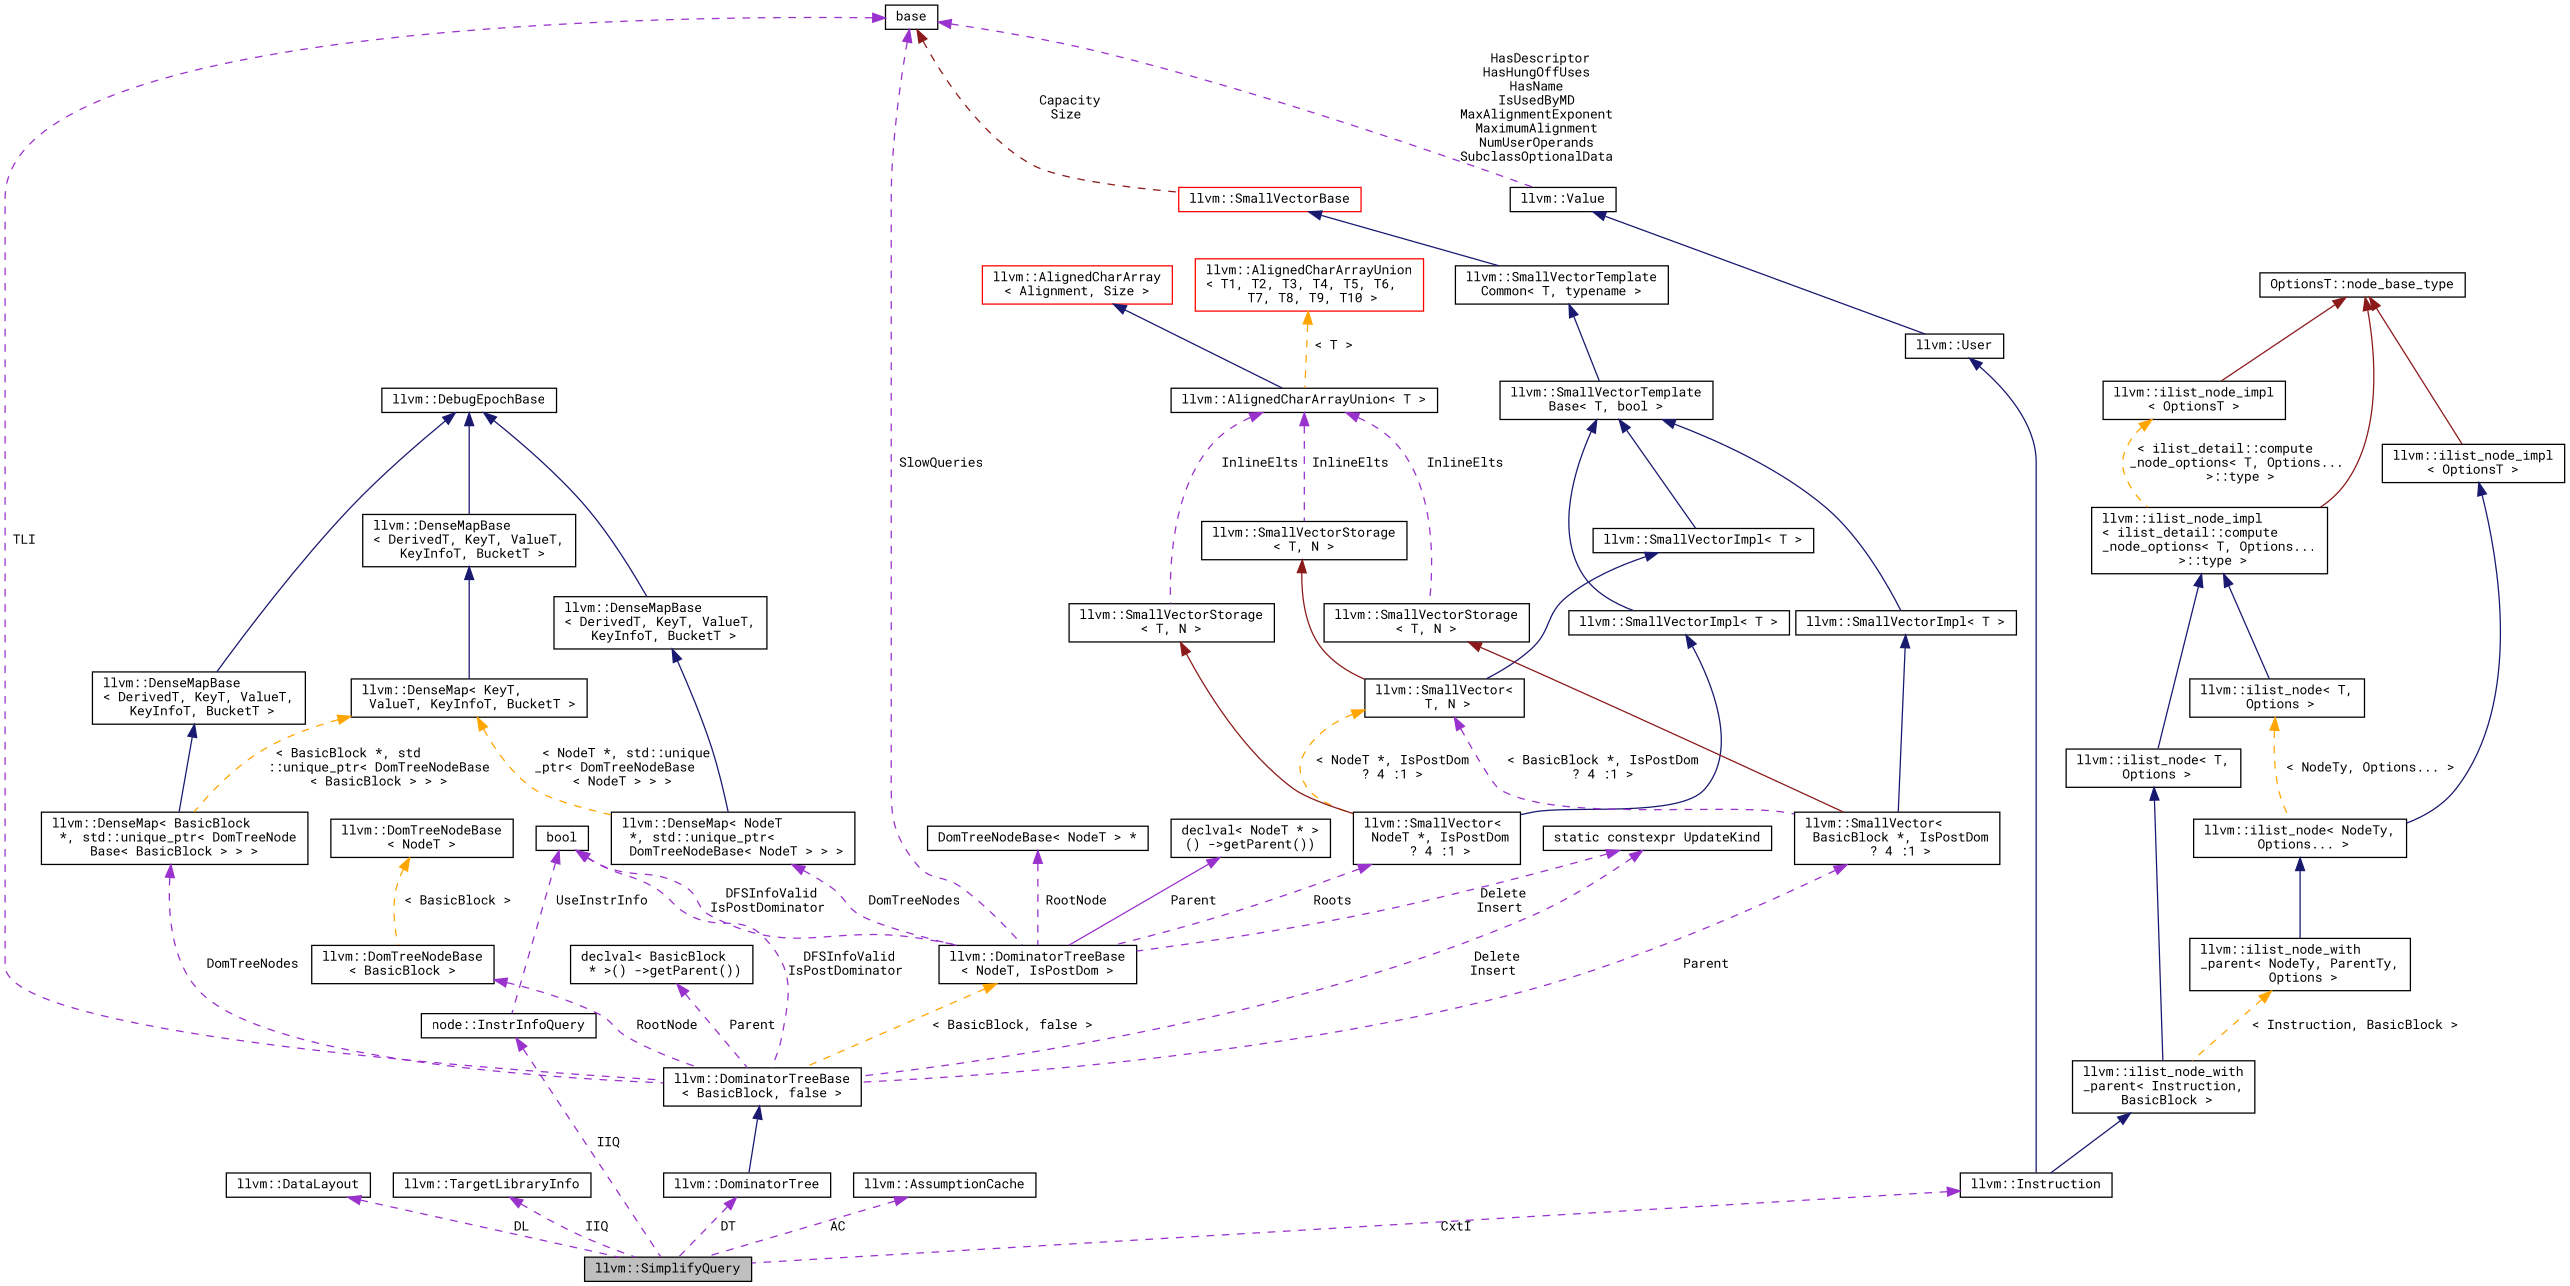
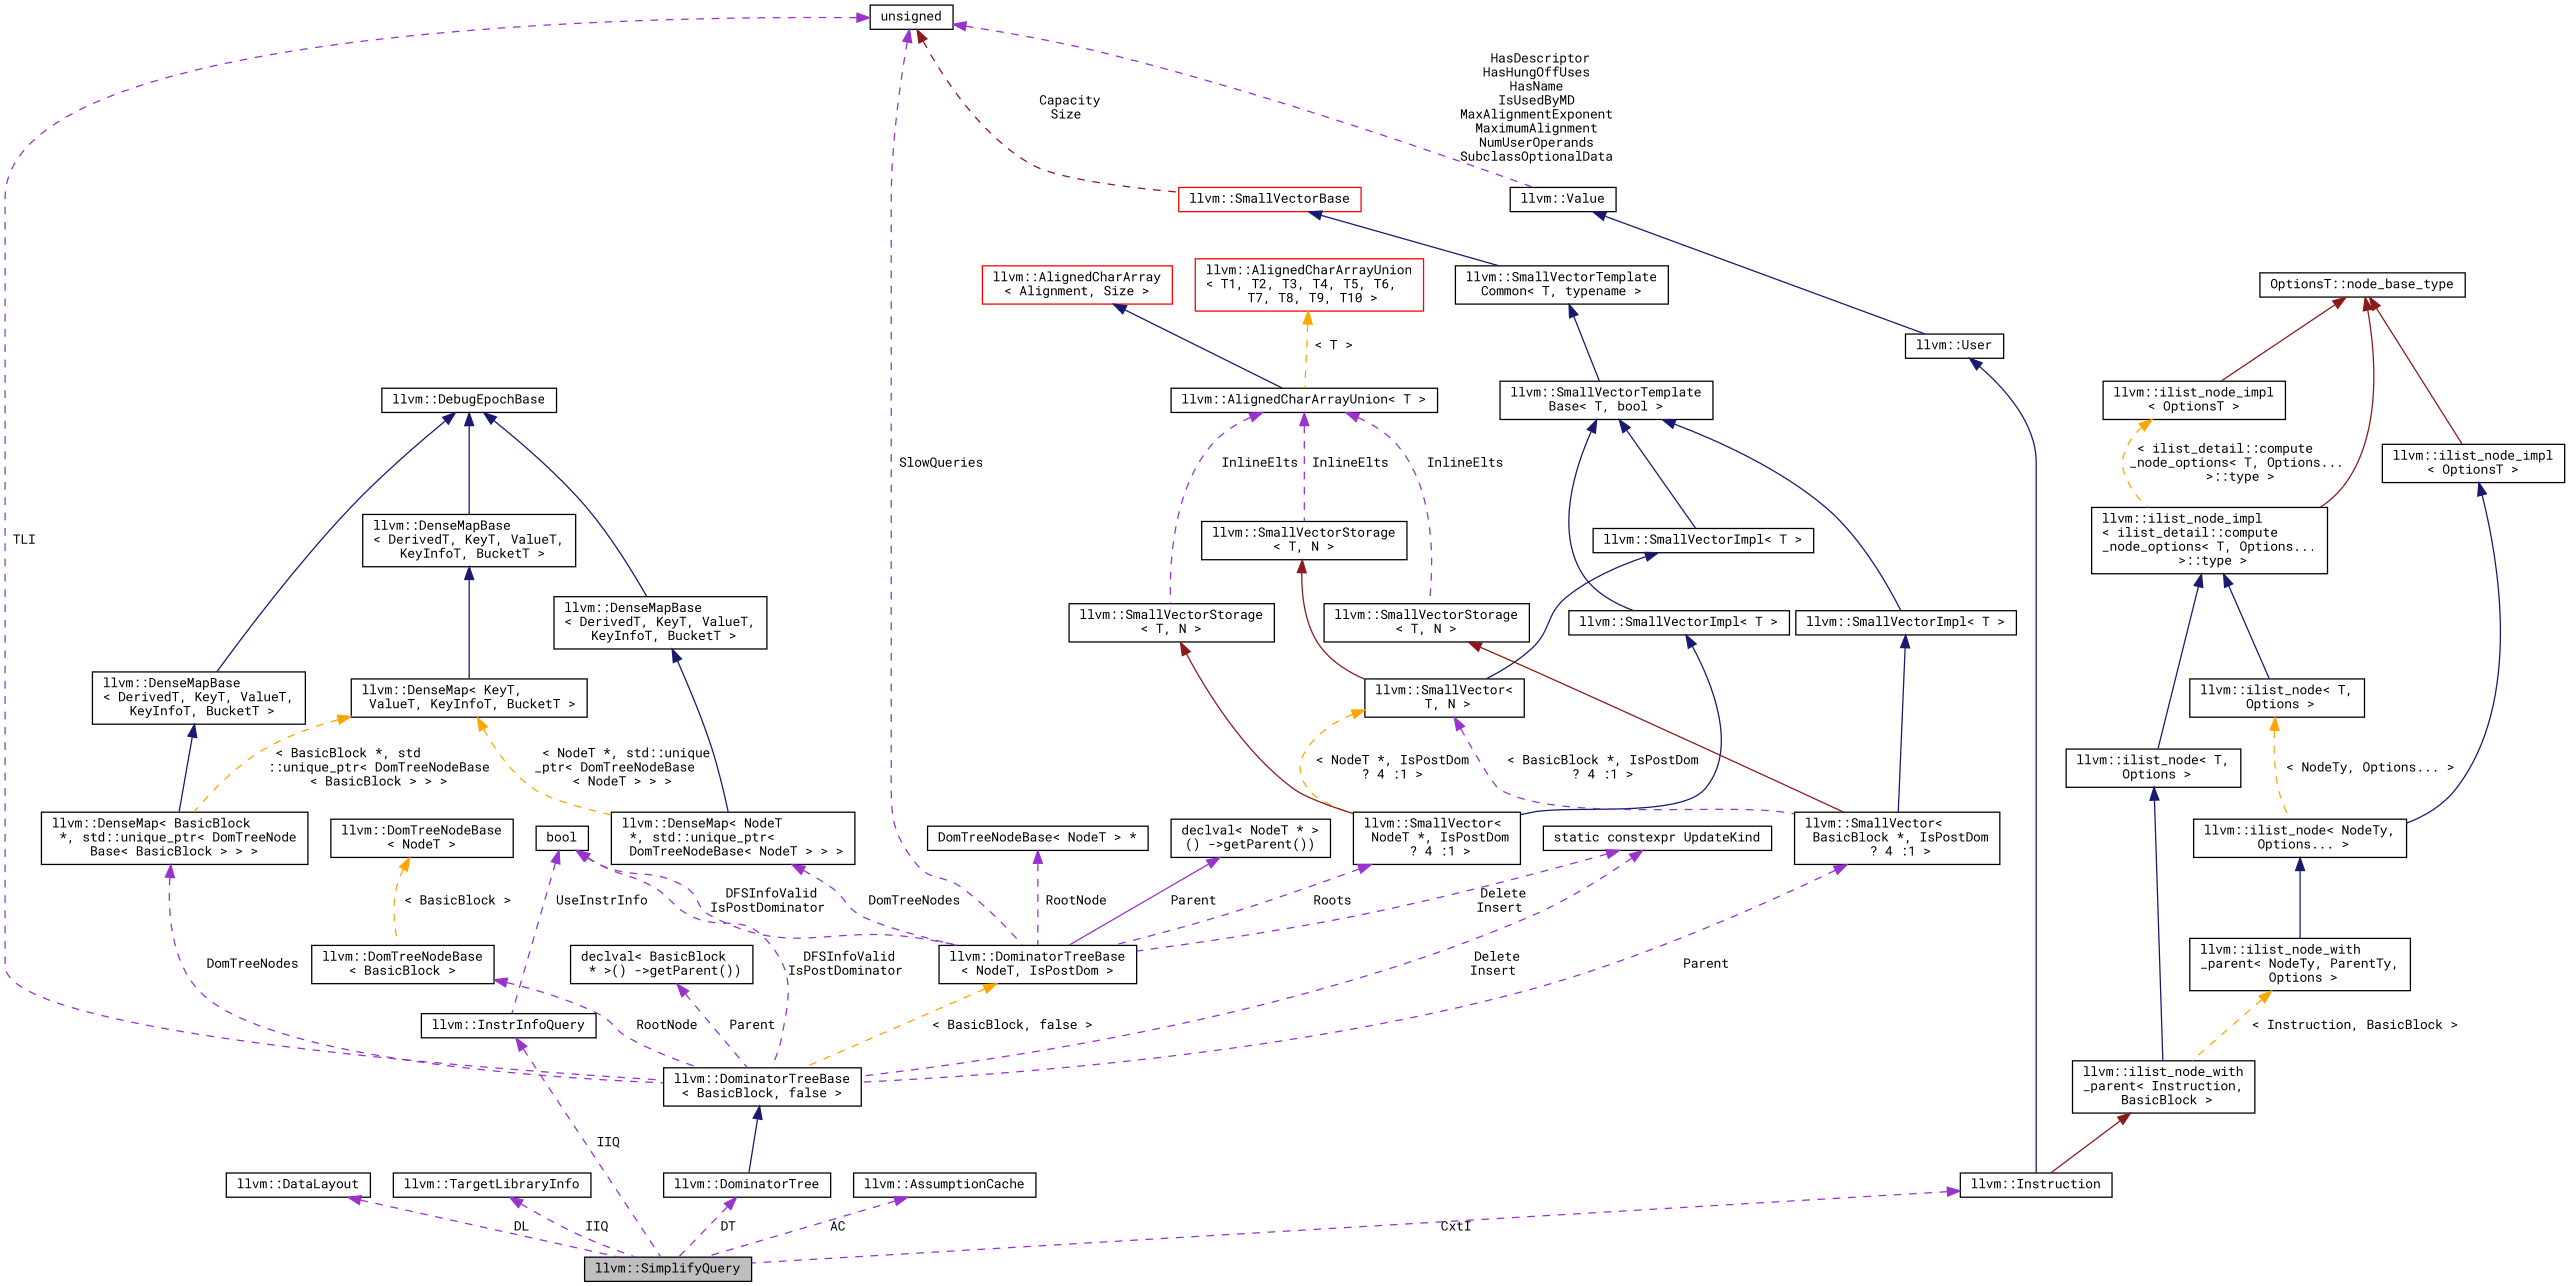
(912, 17) -> (912, 17)
(509, 1026) -> (509, 1026)
(2085, 1147) -> (2085, 1147)
